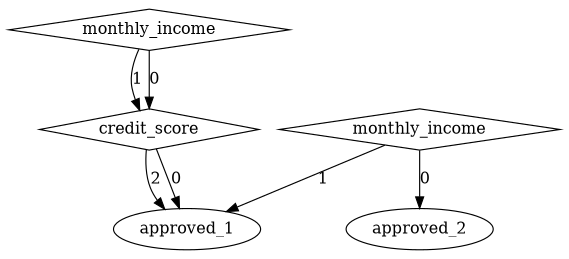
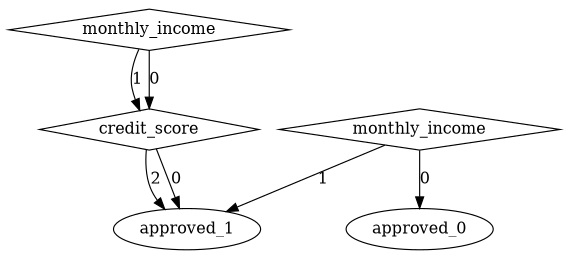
(420, 229) -> (420, 229)
